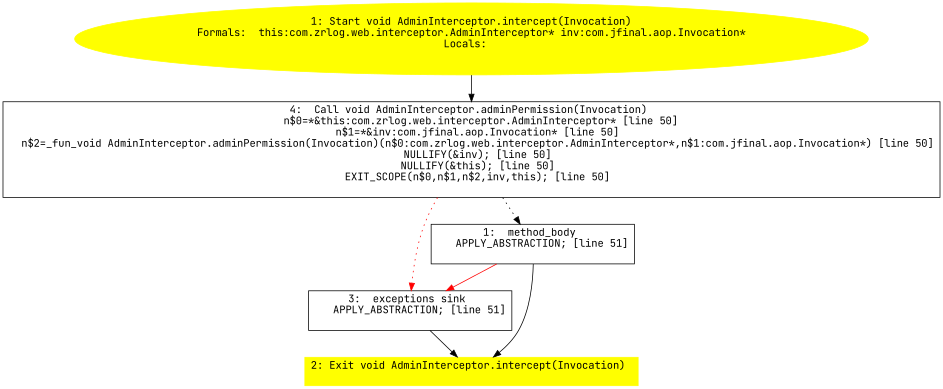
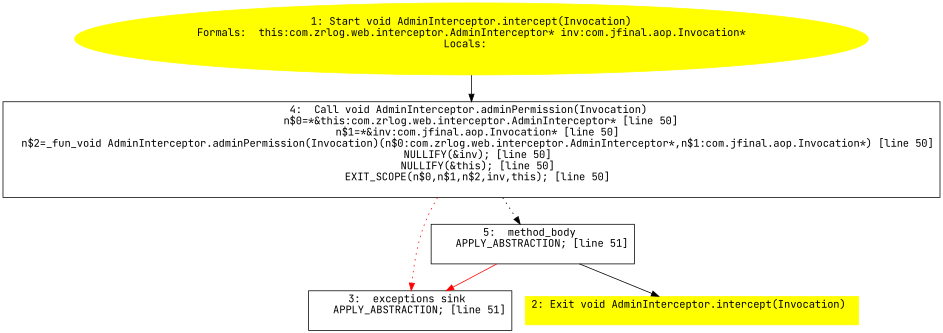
(533, 244) -> (533, 244)
(441, 341) -> none
